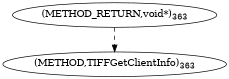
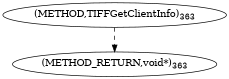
(115, 36) -> (115, 36)
